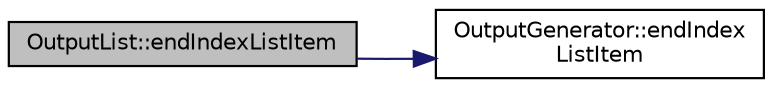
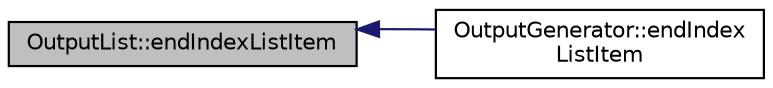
(385, 59) -> (407, 29)
